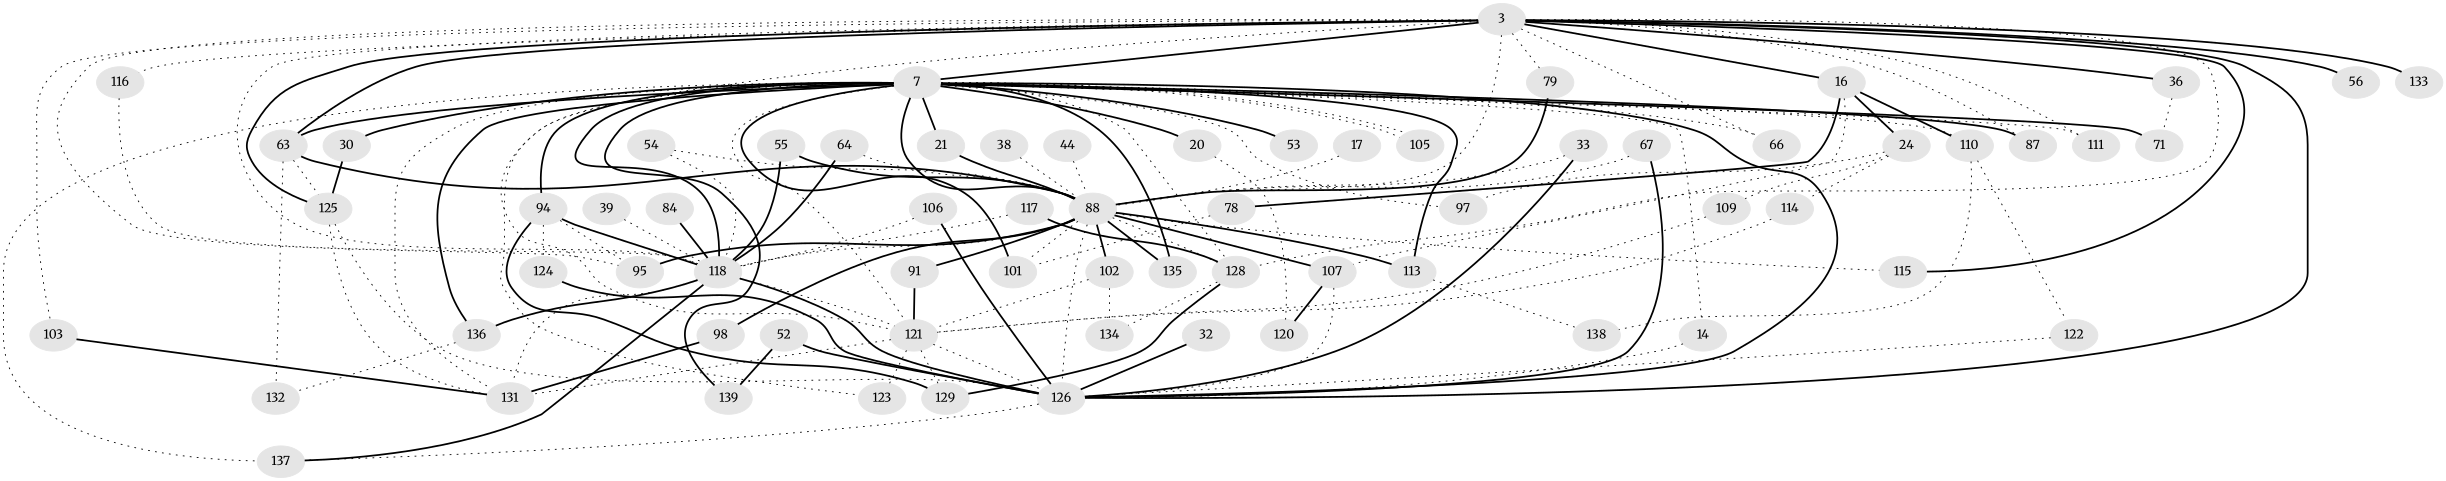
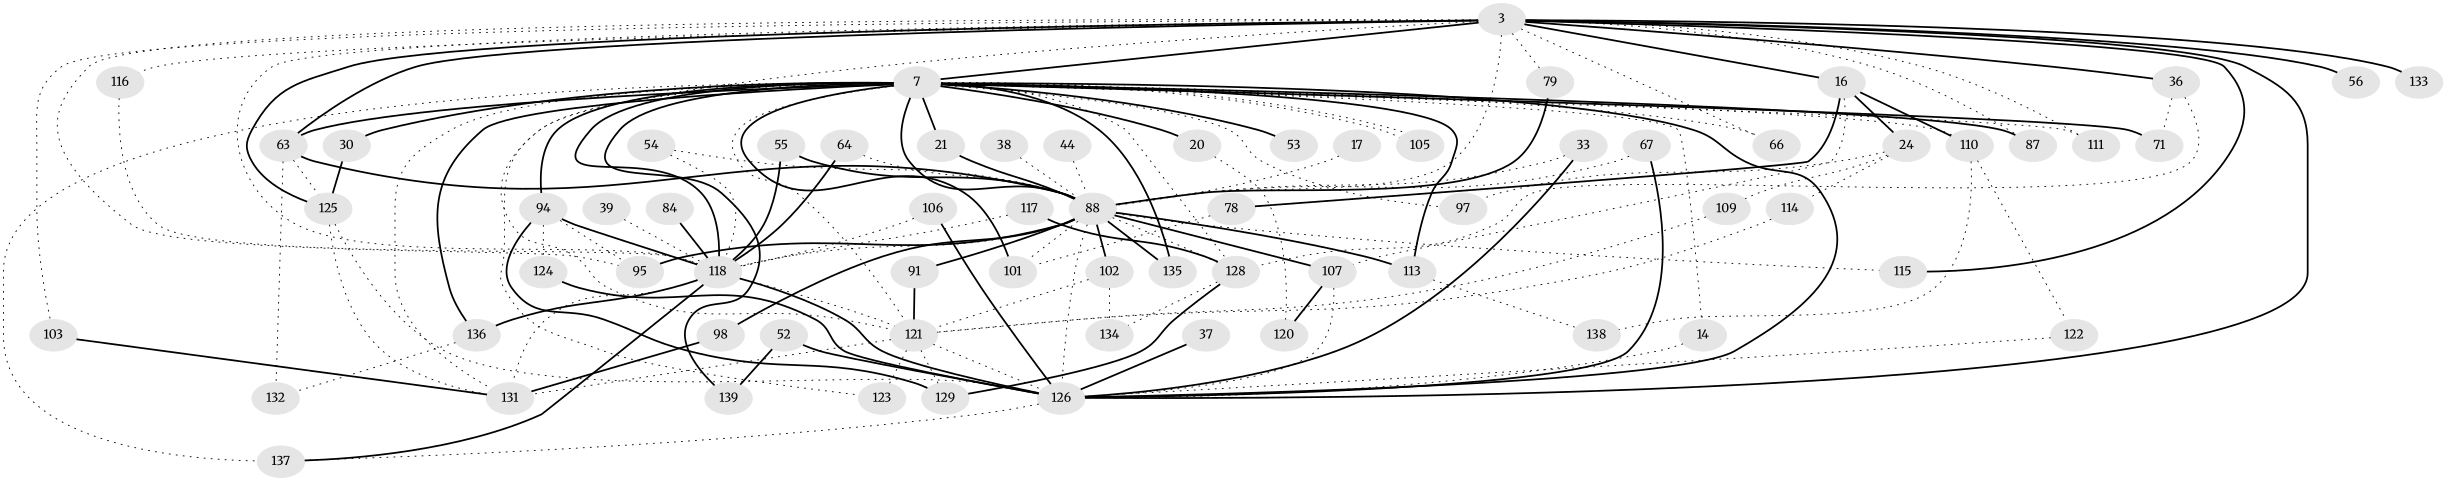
(2123, 182) -> (1752, 185)
(1206, 335) -> (1206, 335)
